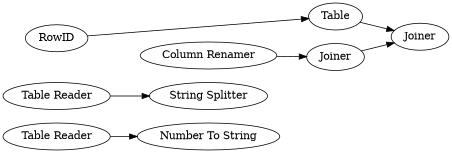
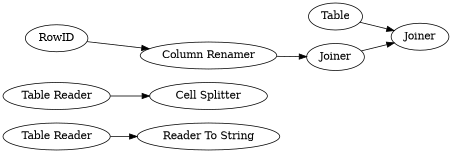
(194, 28) -> (114, 45)
(208, 96) -> (208, 96)
(208, 136) -> (208, 136)
